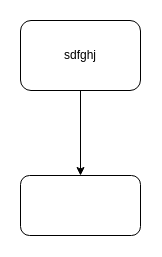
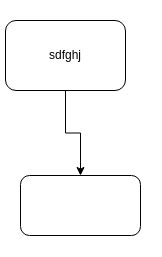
(81, 56) -> (66, 56)
